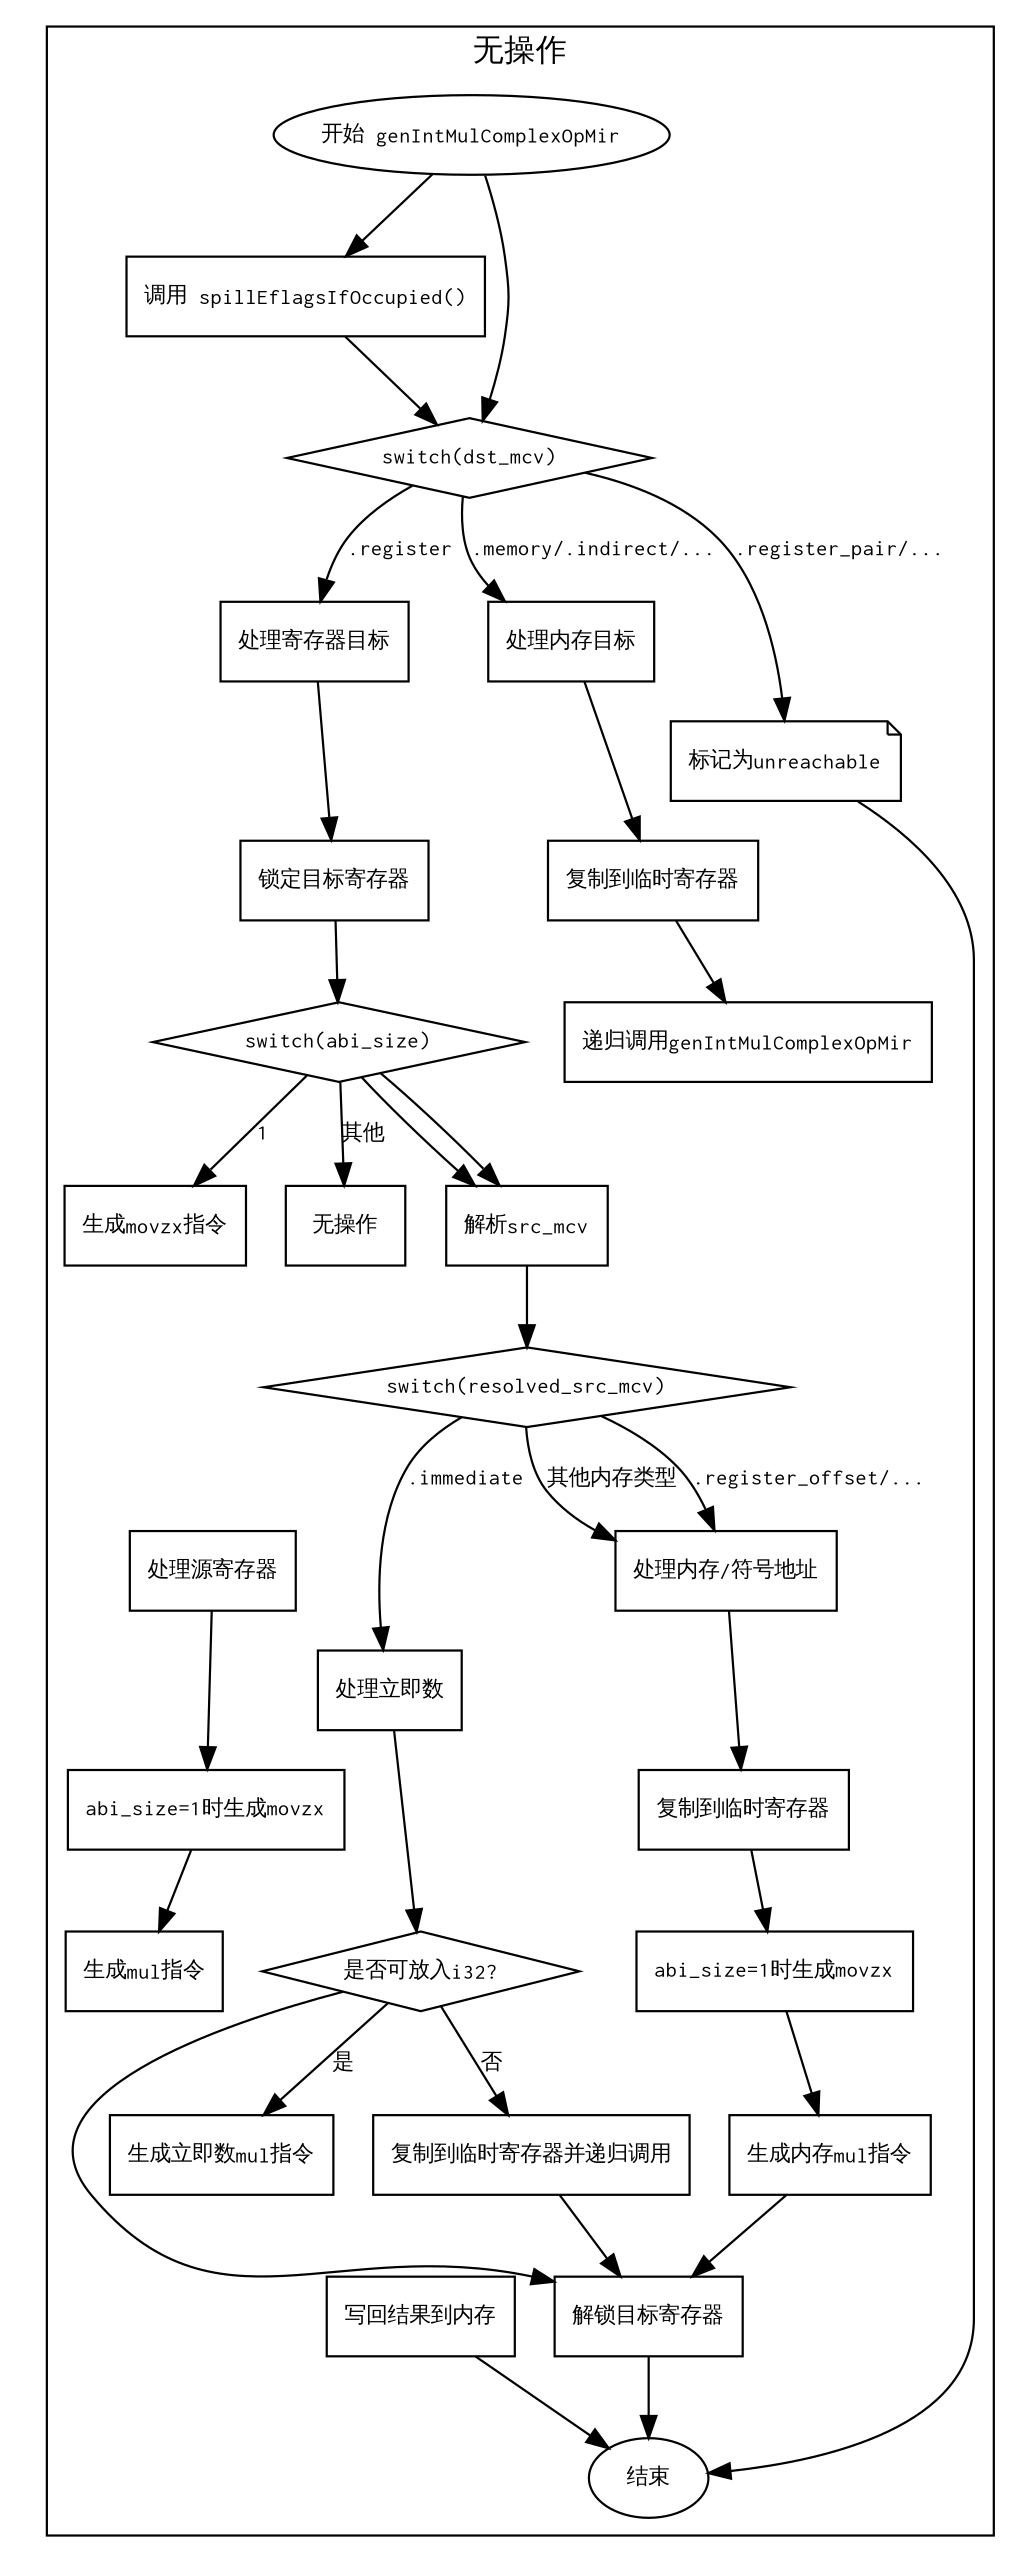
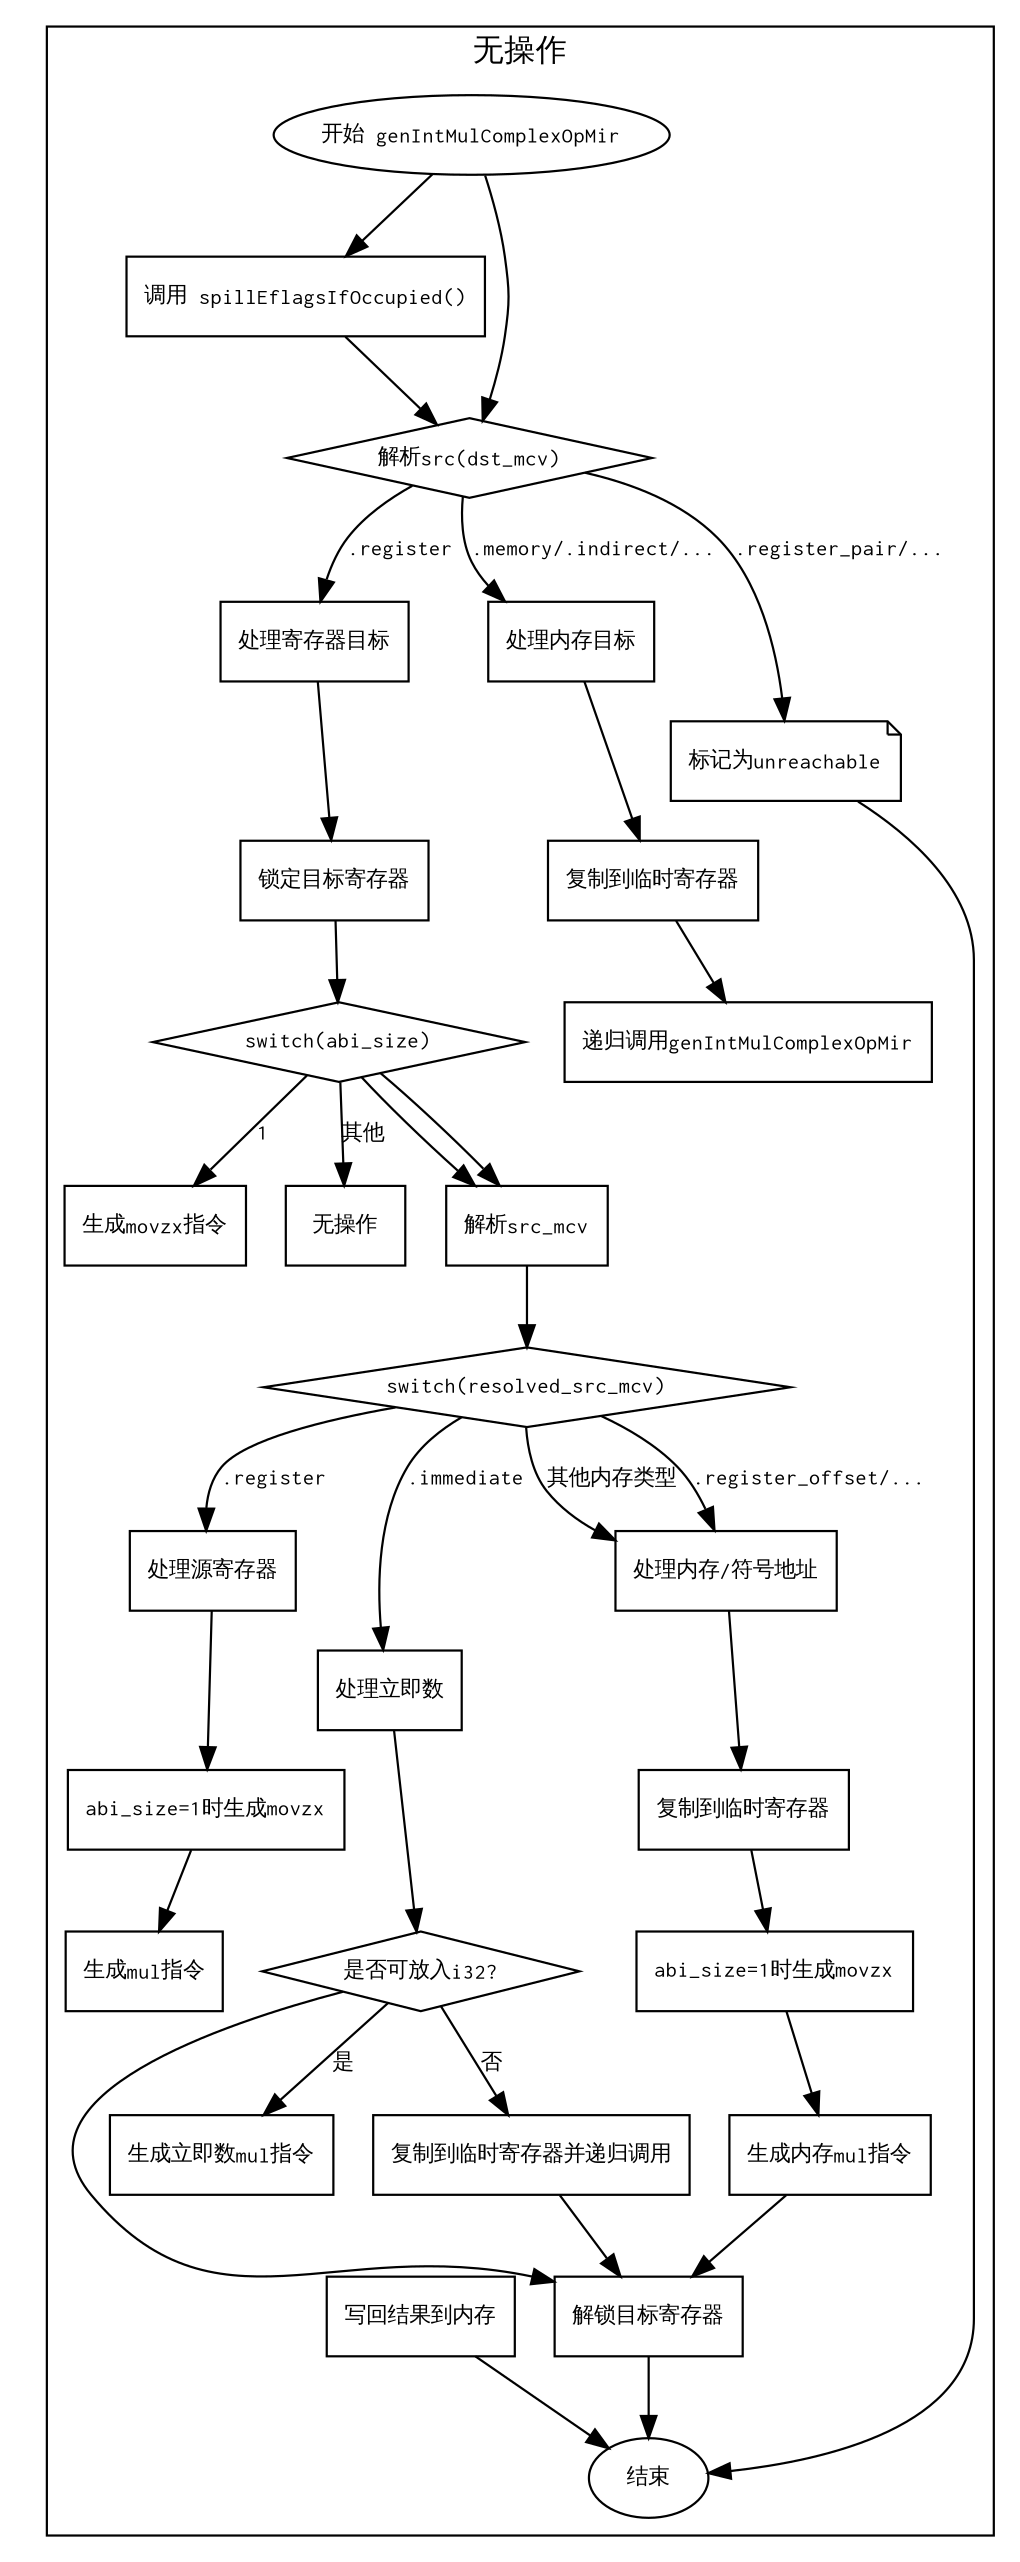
(469, 458) -> (469, 458)
none -> (283, 1434)
